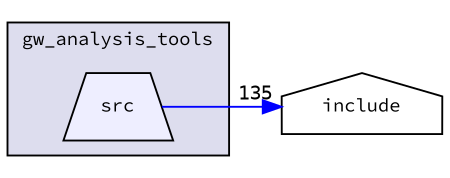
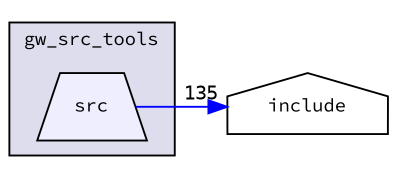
(118, 40) -> (92, 40)
